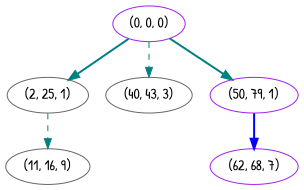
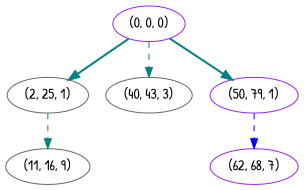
(254, 126) -> (254, 126)
